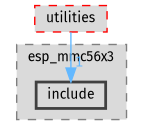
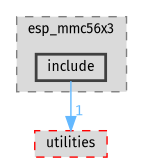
(71, 54) -> (71, 101)
